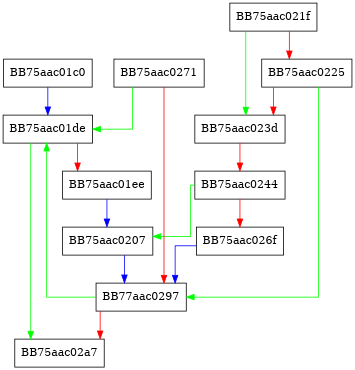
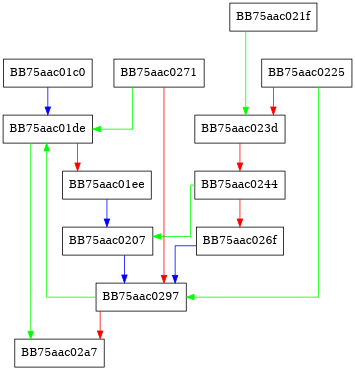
(289, 41) -> none
(141, 297) -> (141, 297)
